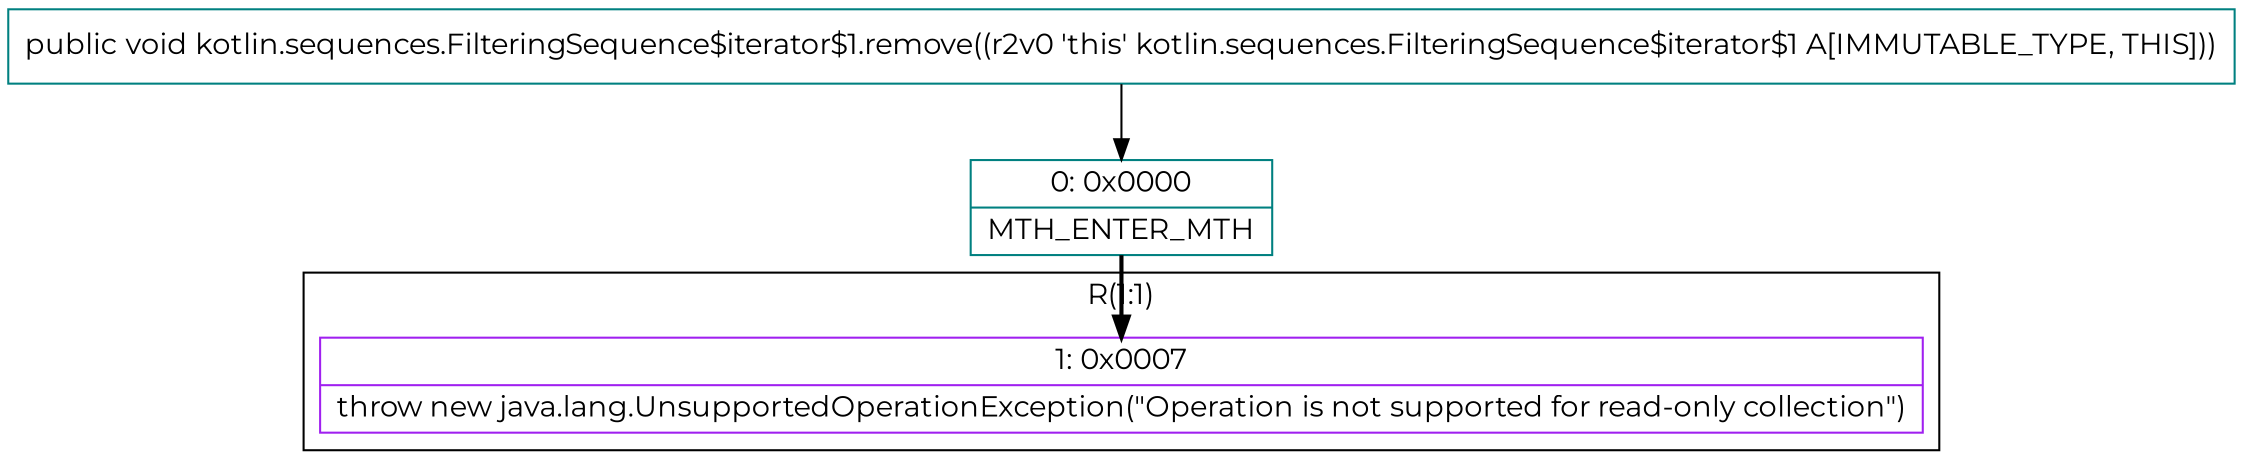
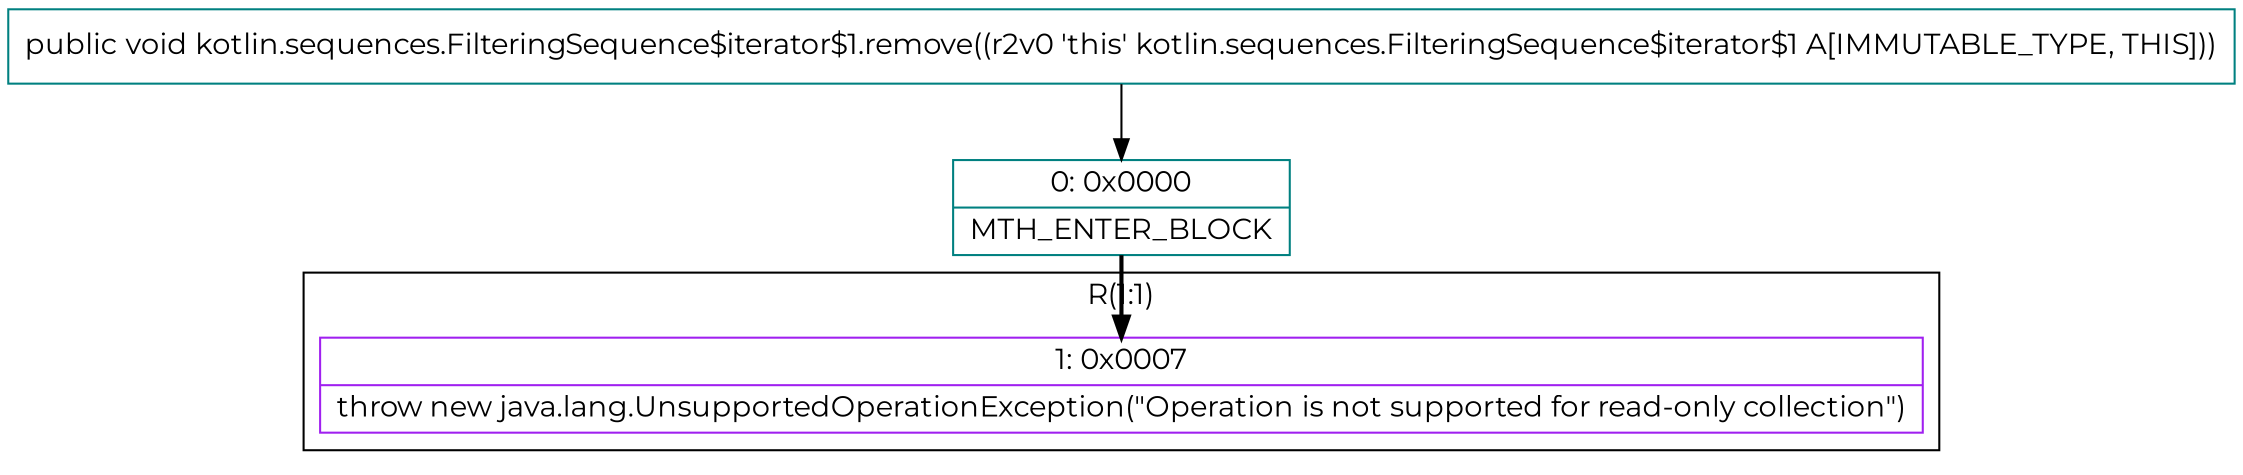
(1121, 230) -> (1121, 230)
